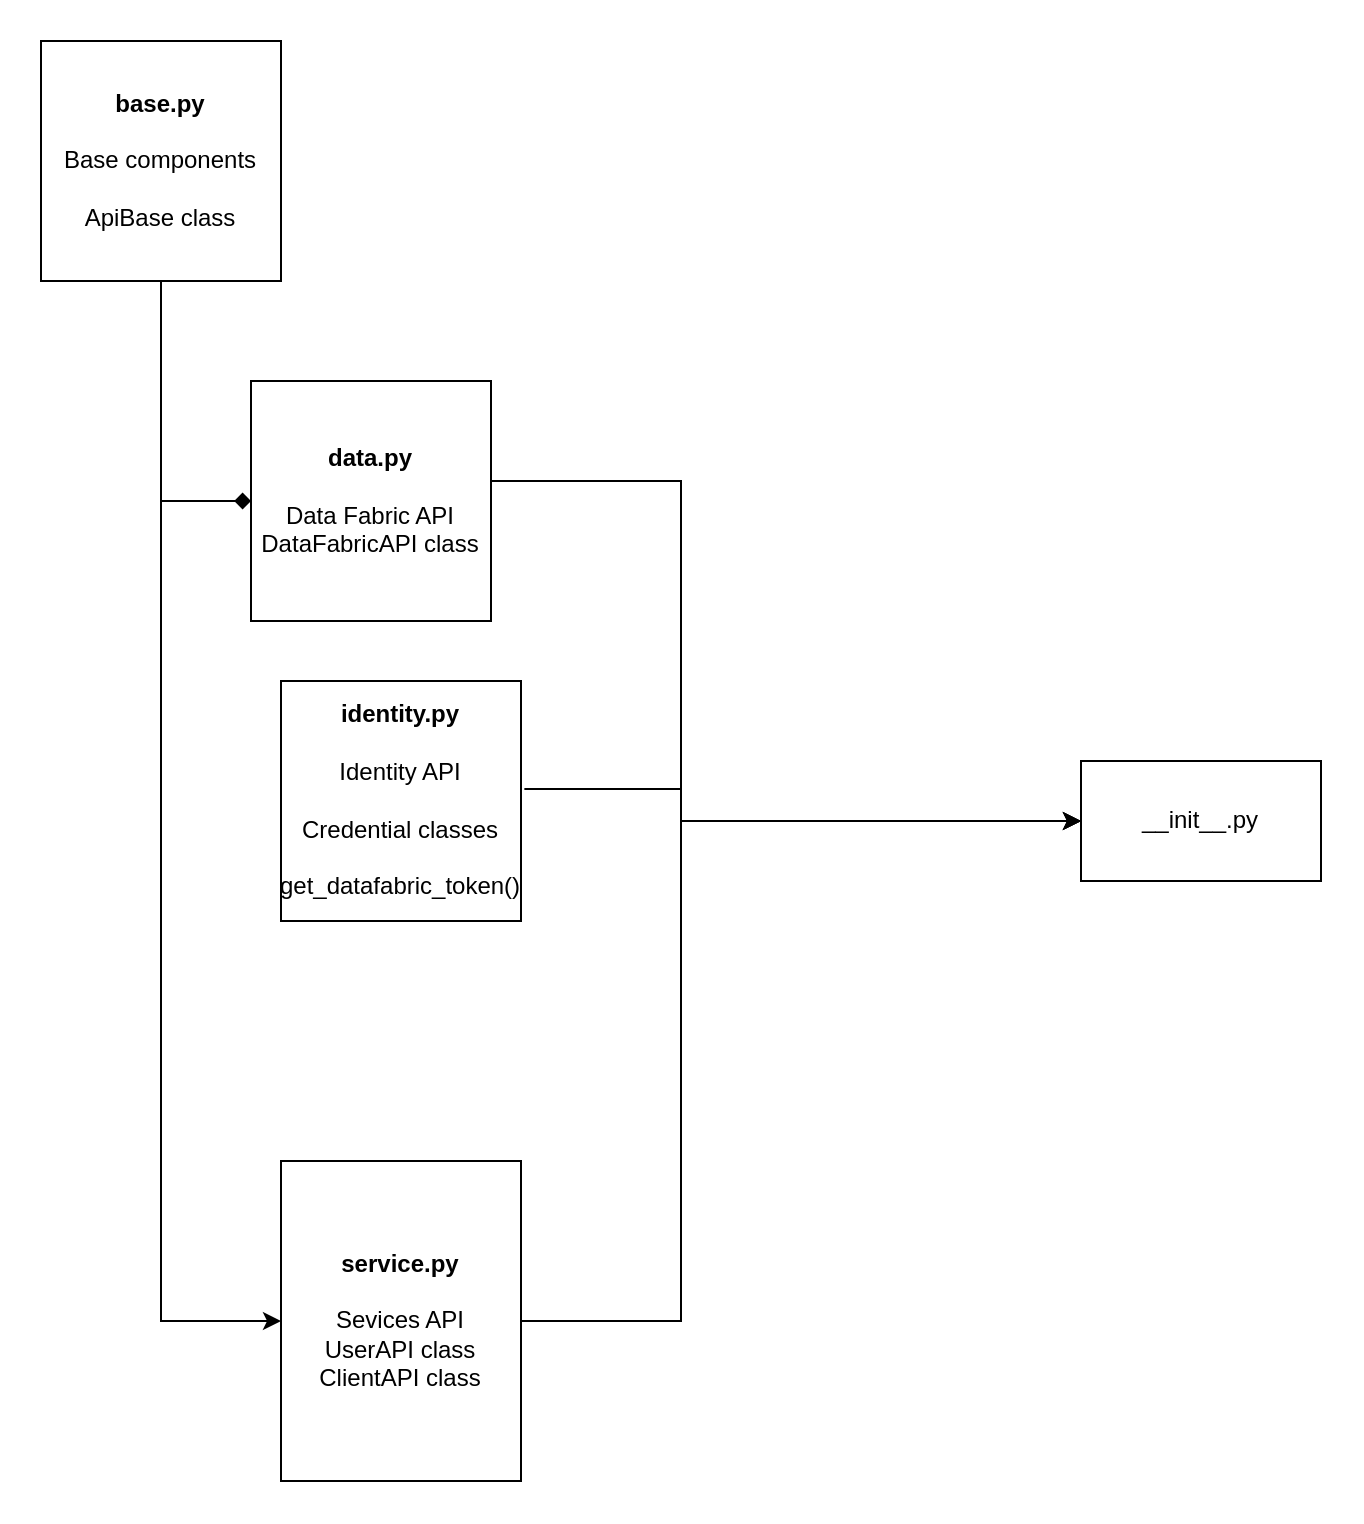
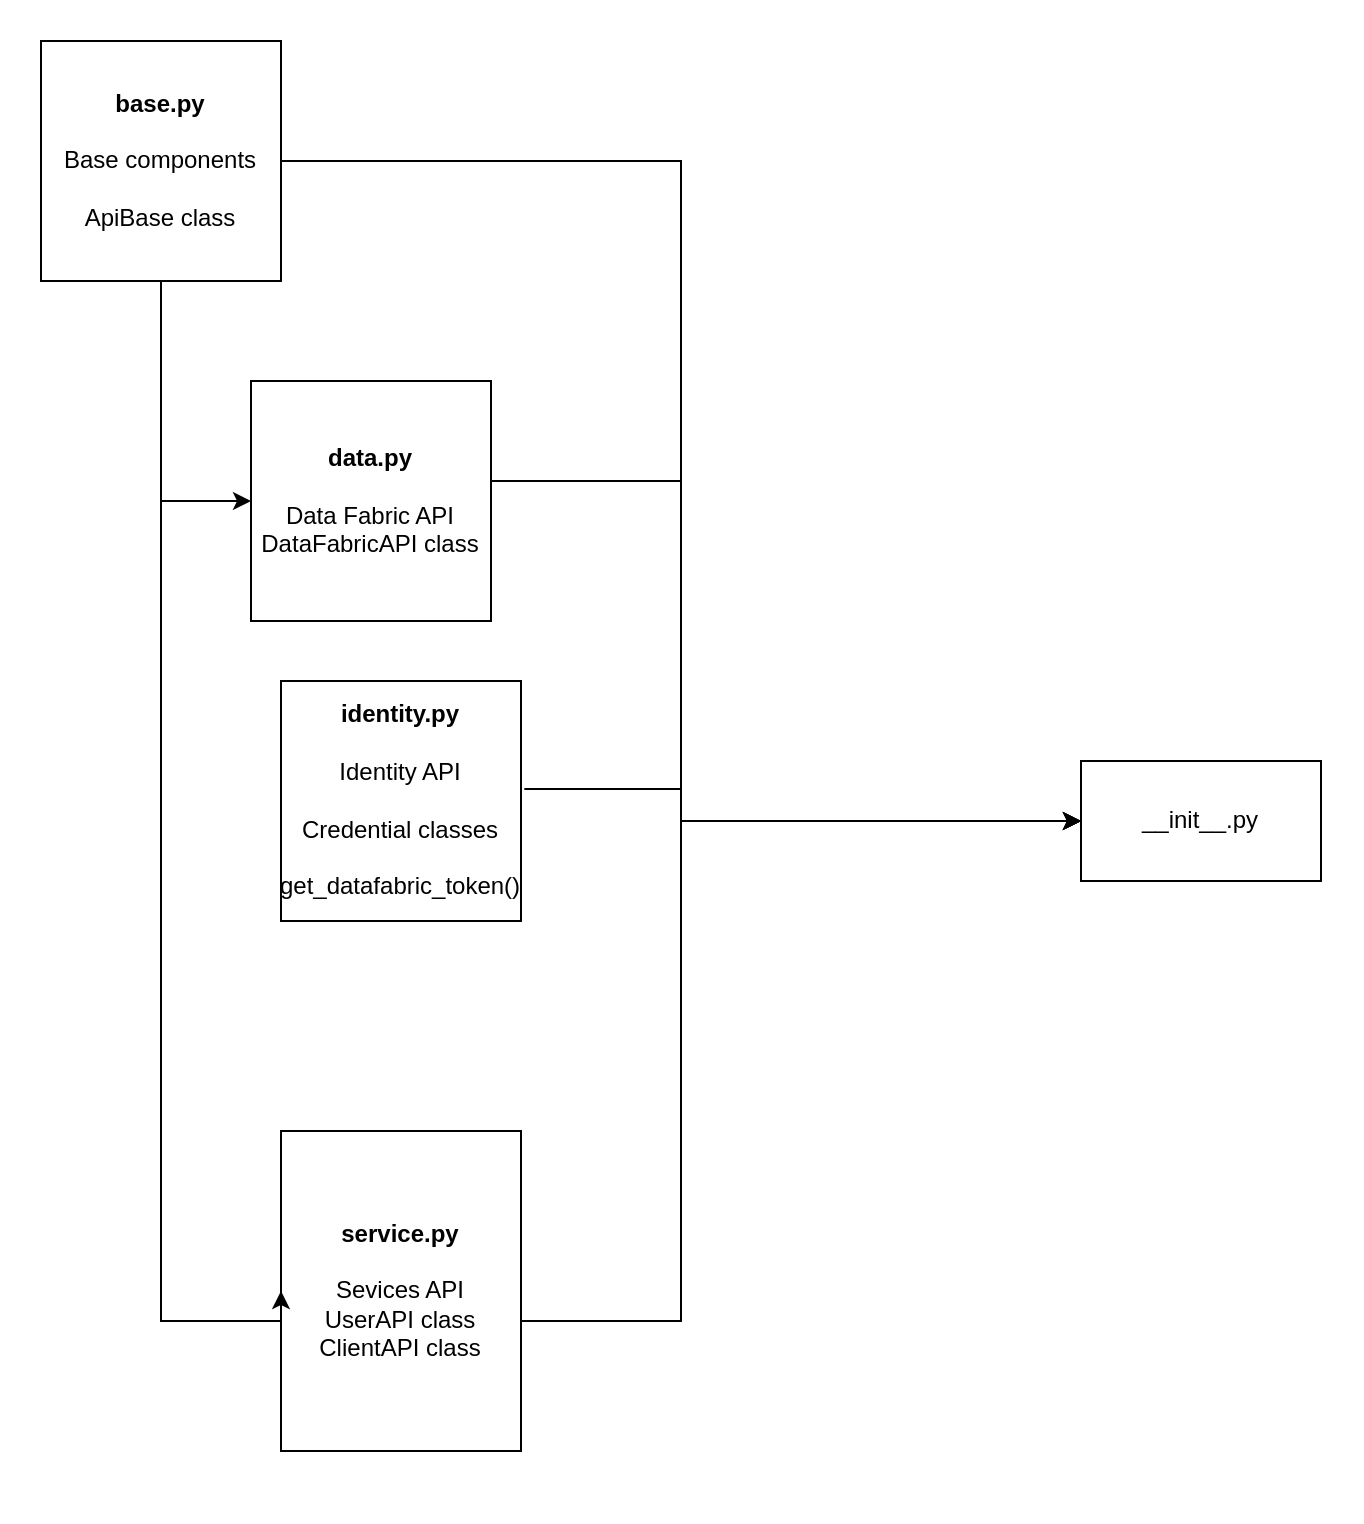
none -> (639, 161)
(234, 501) -> (235, 501)
(401, 1321) -> (401, 1291)
